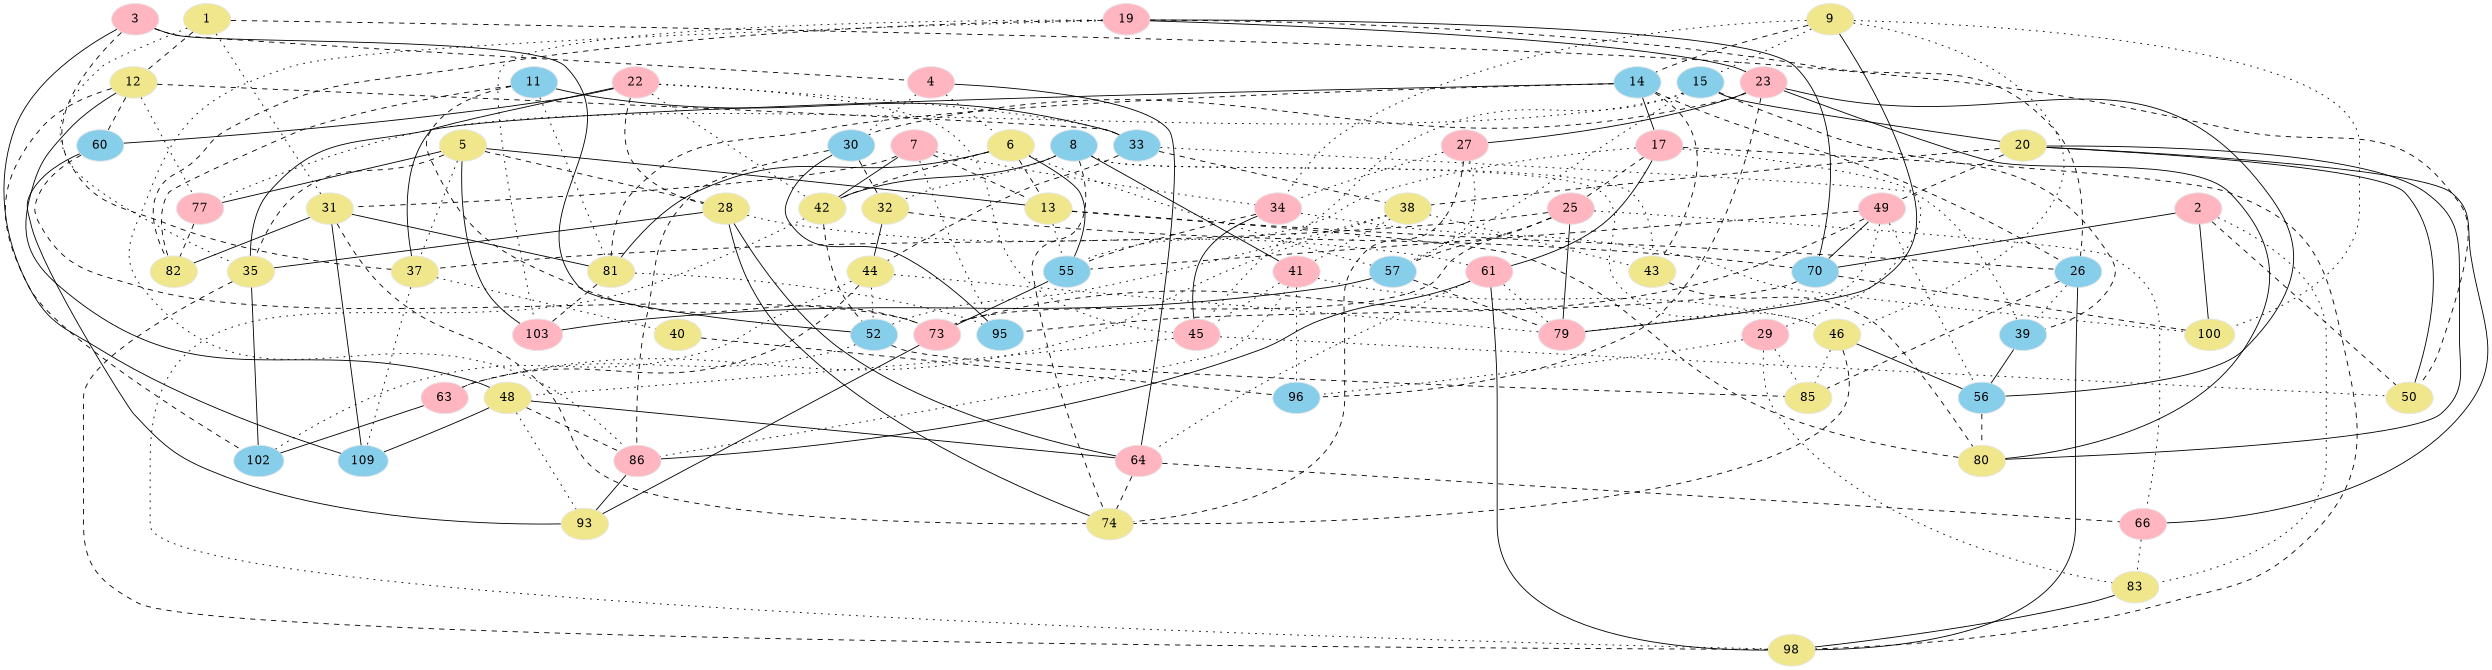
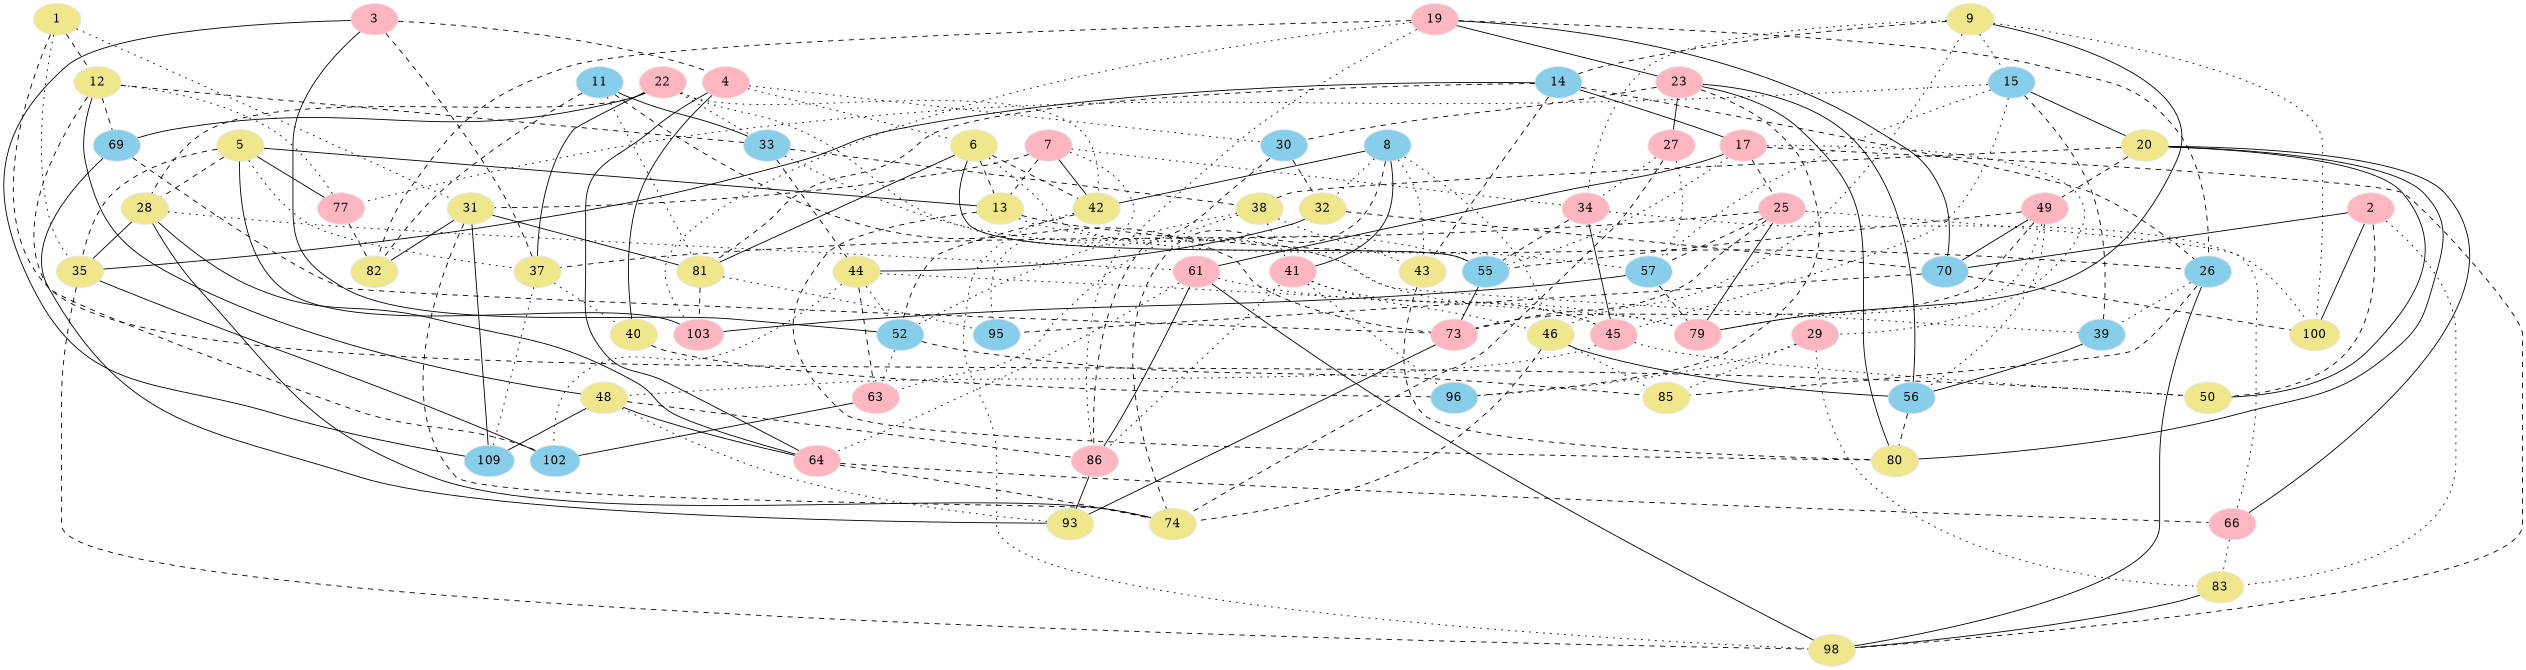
(100, 145) -> (117, 145)
none -> (641, 190)
(884, 249) -> none
